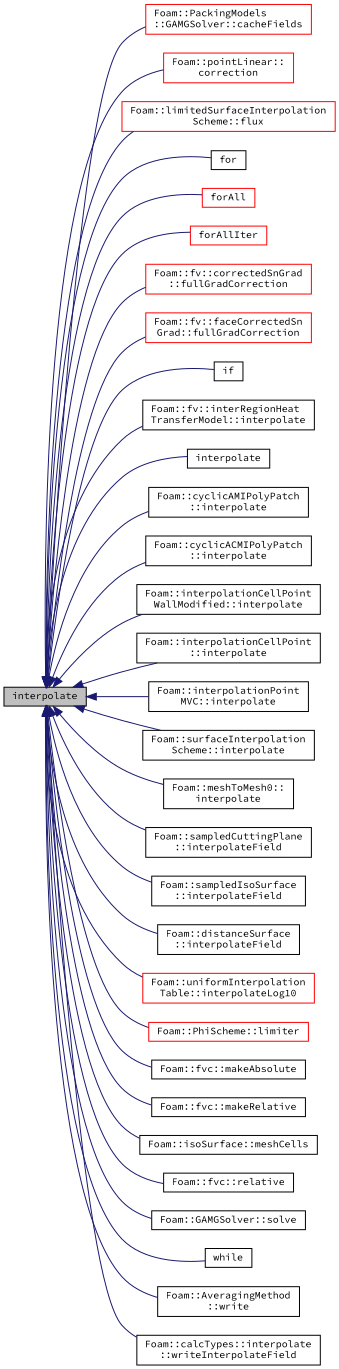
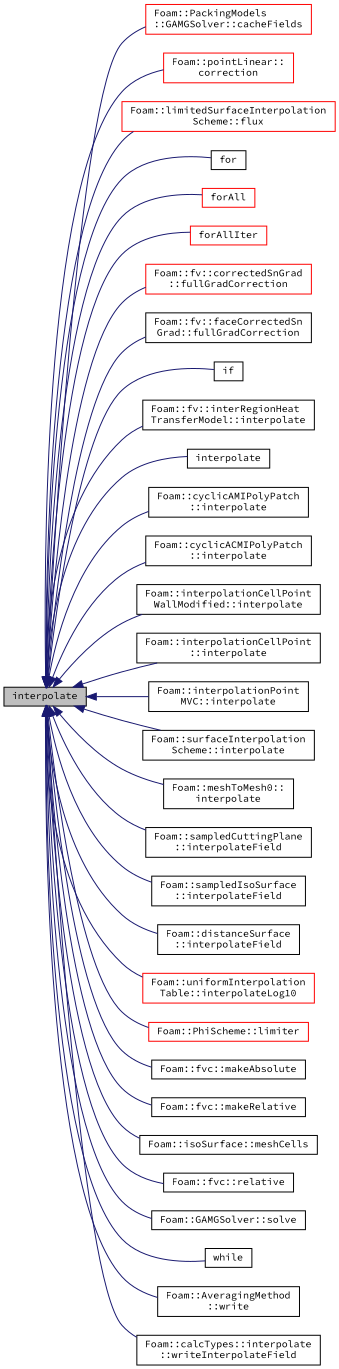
(229, 328) -> (229, 328)
